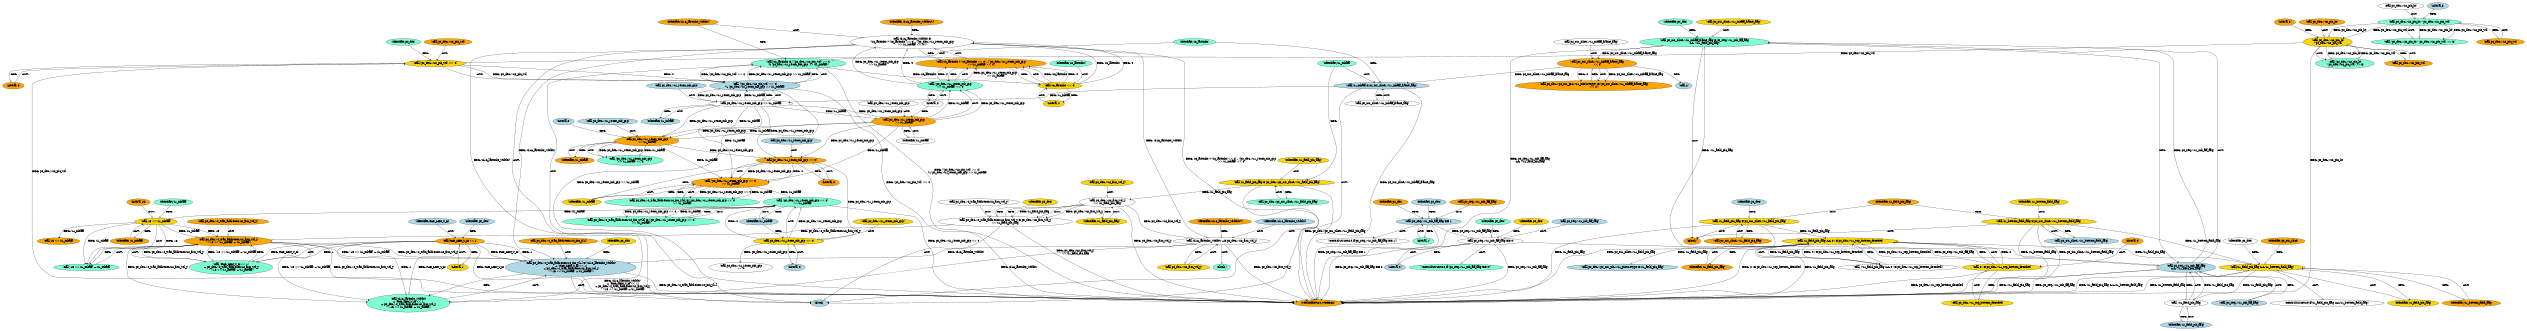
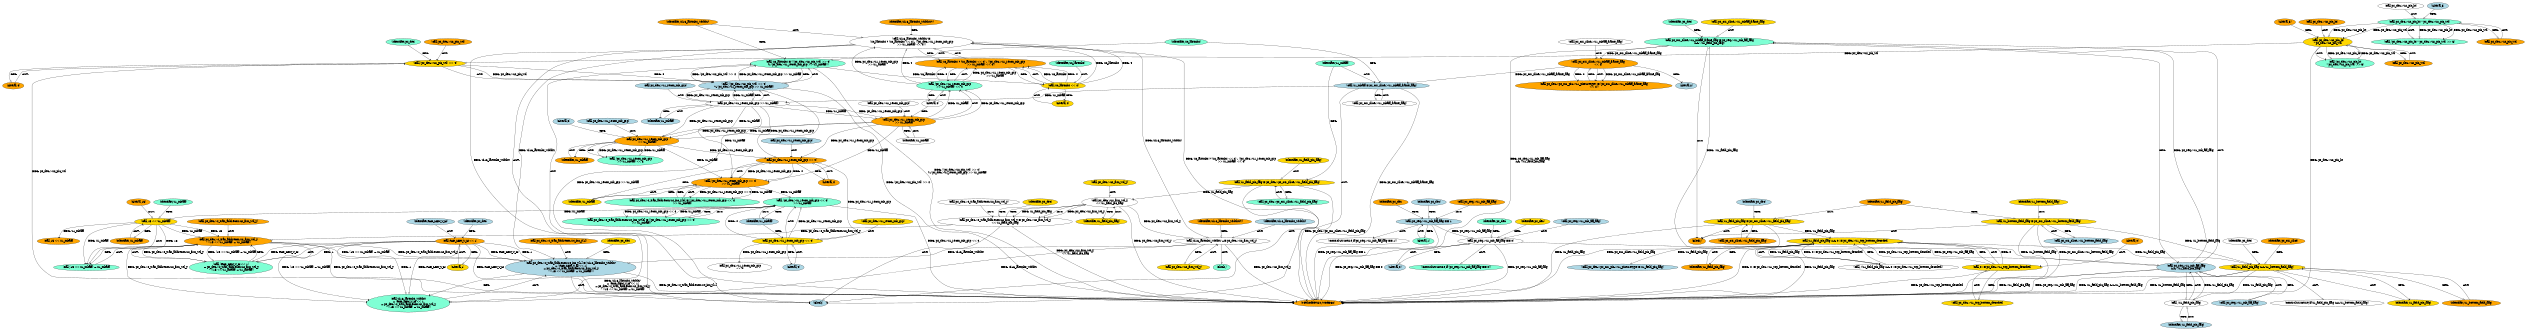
(1684, 86) -> (1686, 86)
